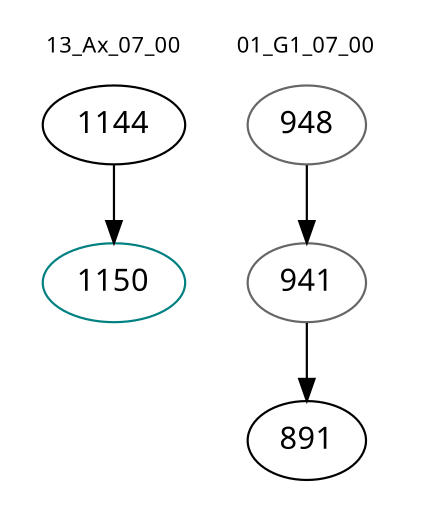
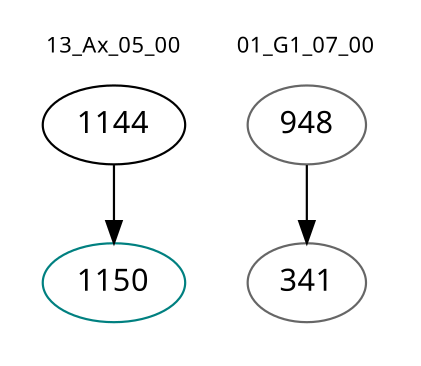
(114, 47) -> (114, 47)
(307, 283) -> (307, 283)
(307, 441) -> none
